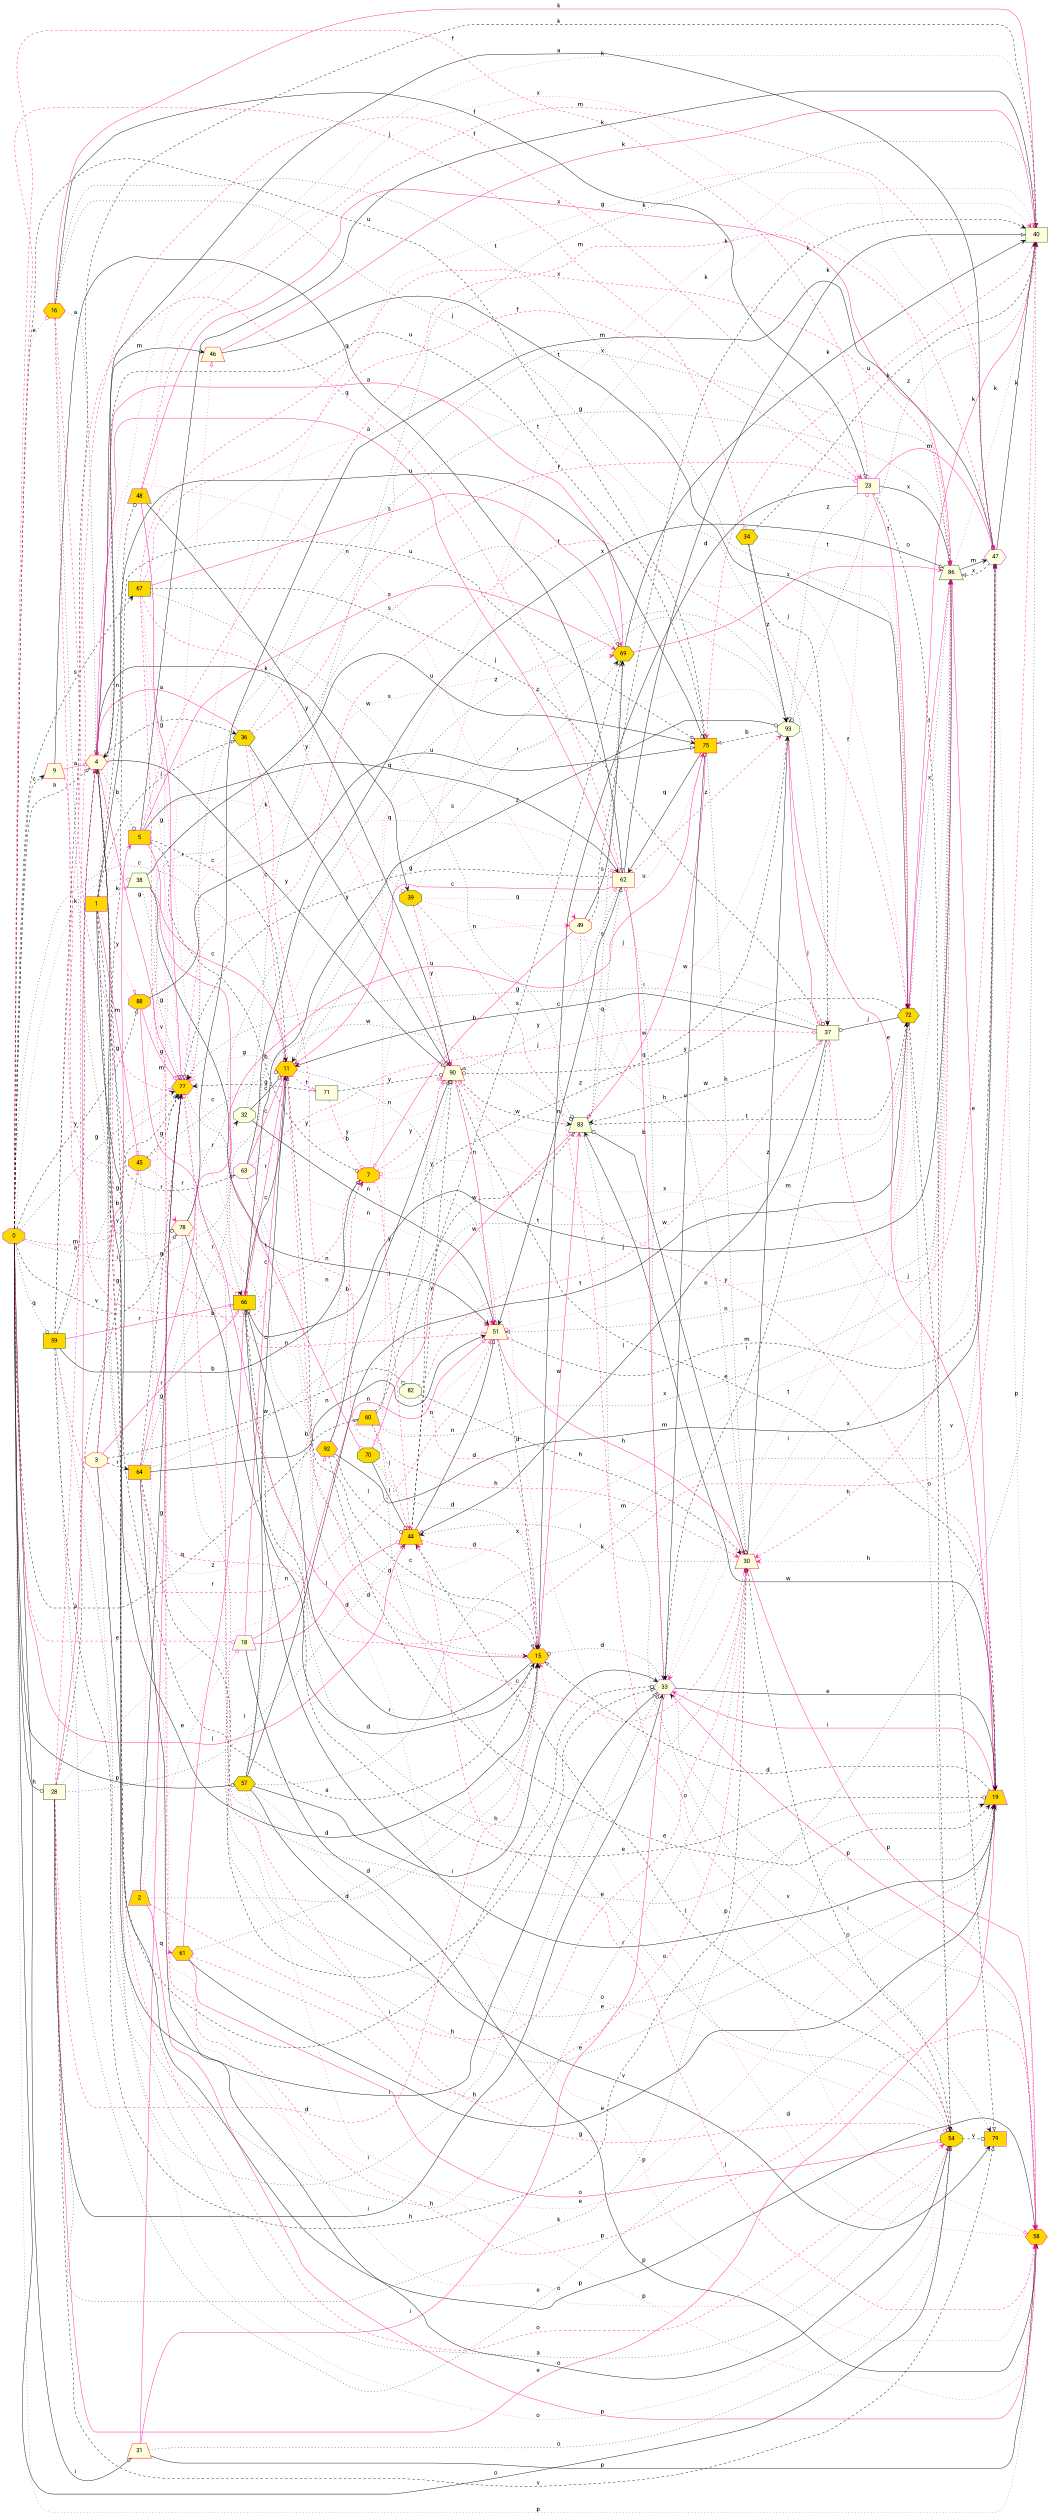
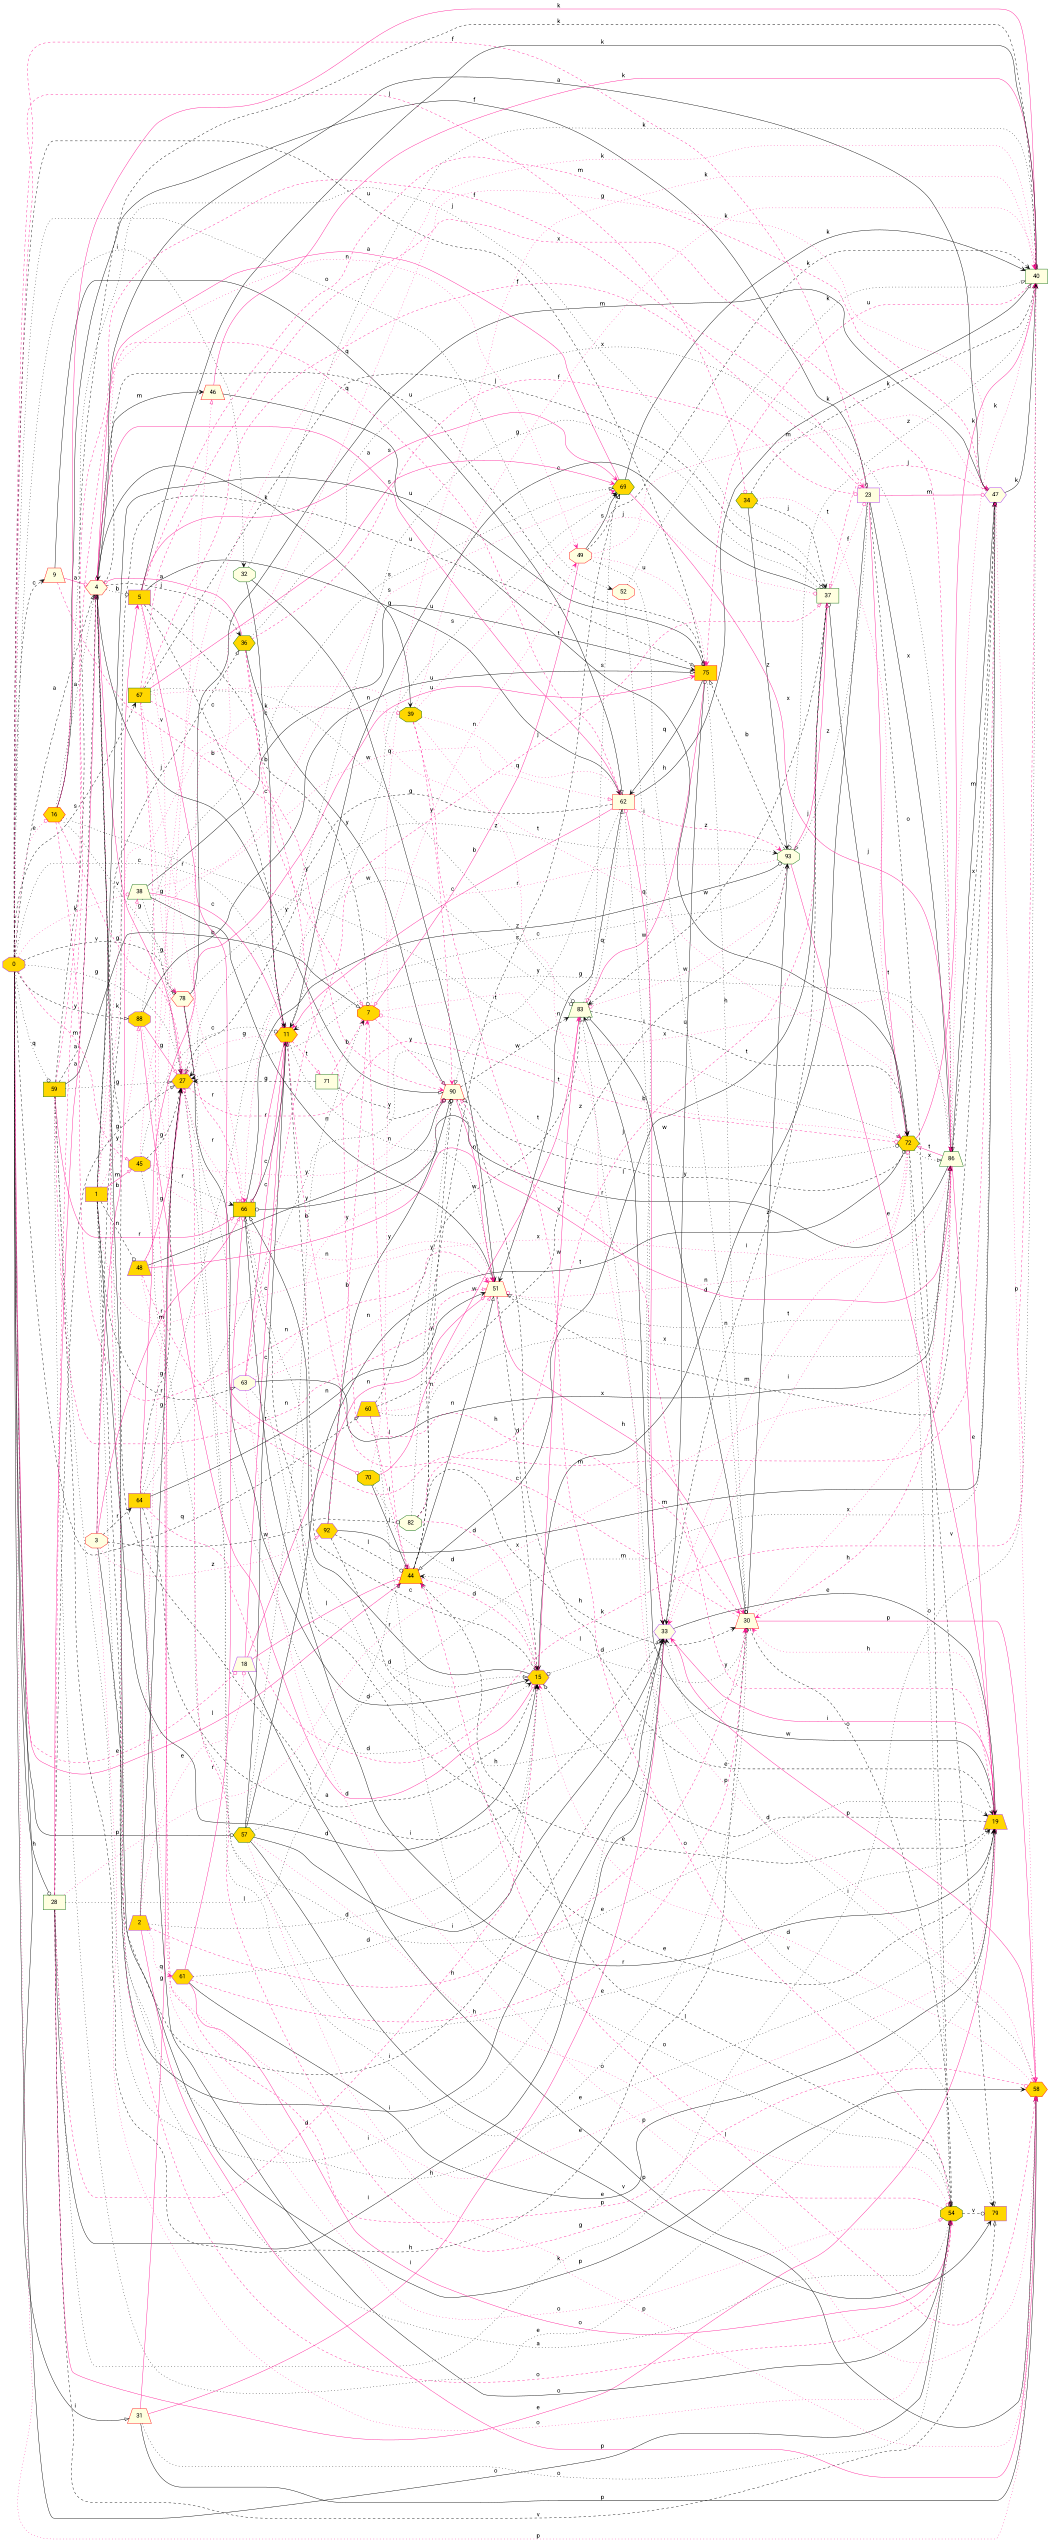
none -> (623, 592)
